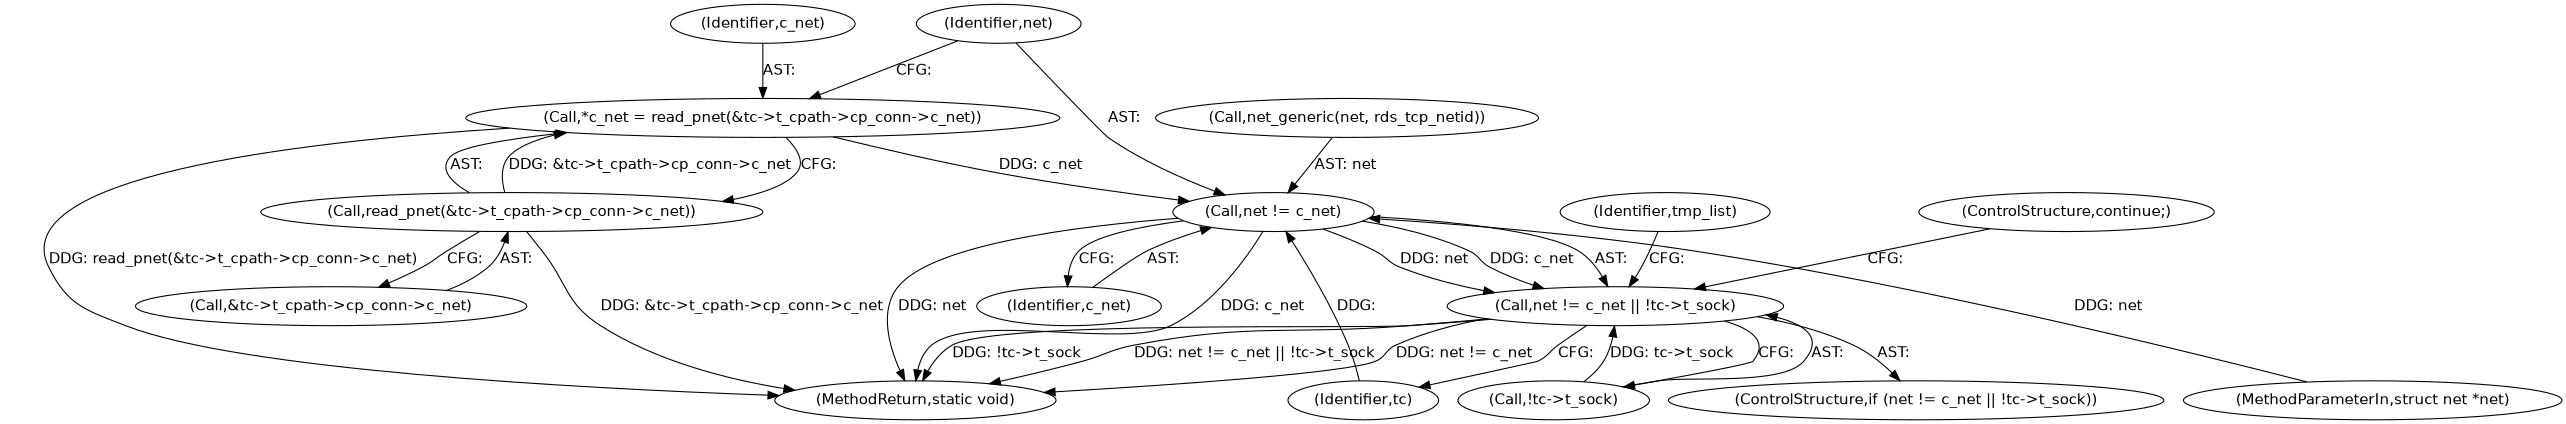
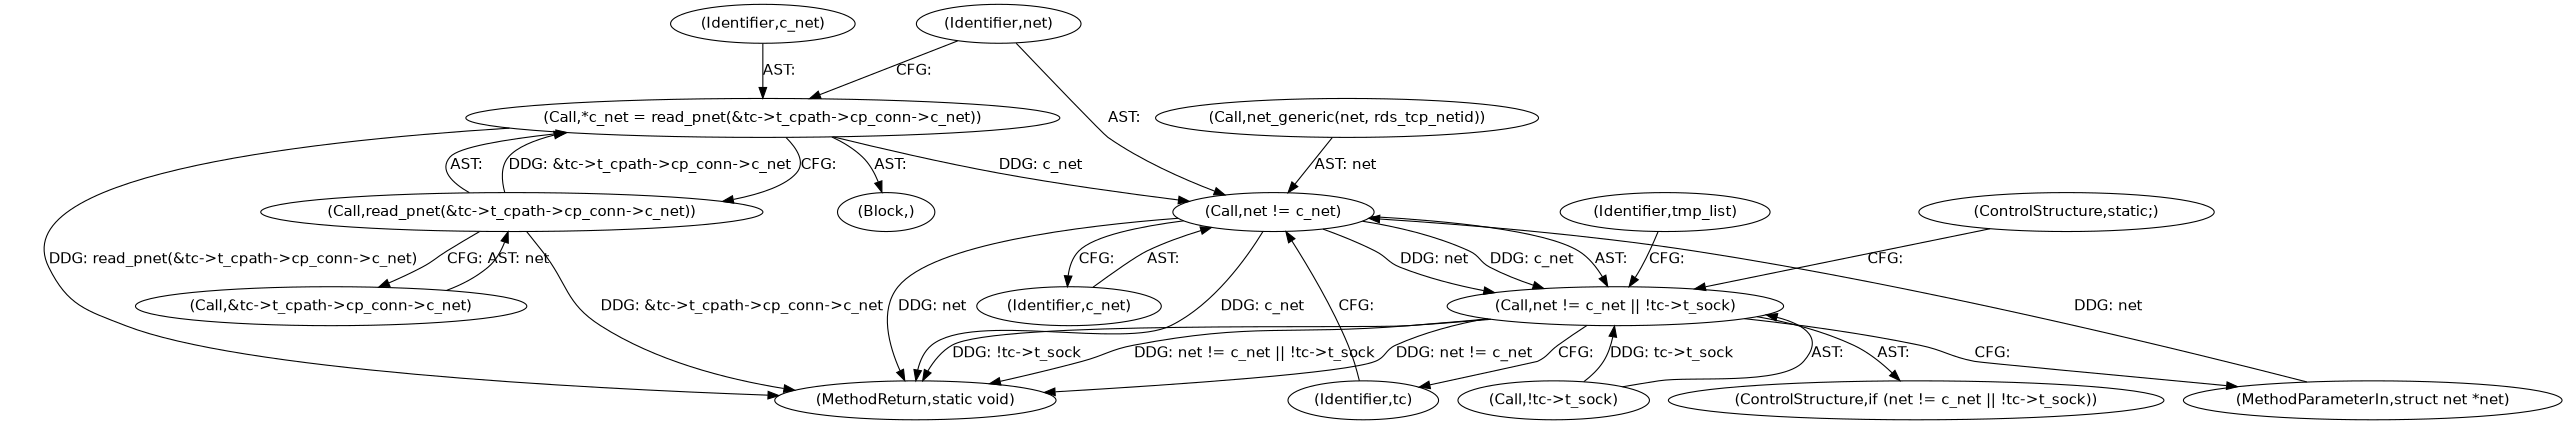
none -> (886, 212)
(2067, 212) -> (2067, 212)
(519, 259) -> (519, 259)
(1359, 306) -> (1359, 306)
(1724, 368) -> (1984, 362)
